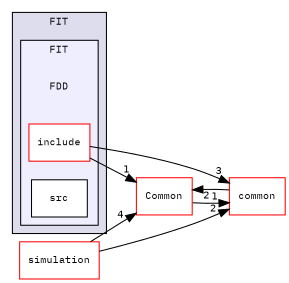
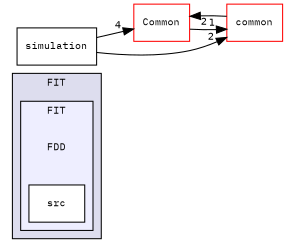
(59, 143) -> none
(59, 260) -> (57, 47)
